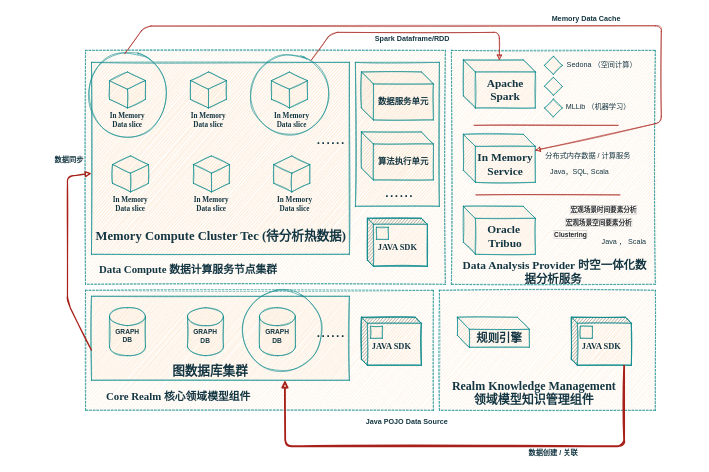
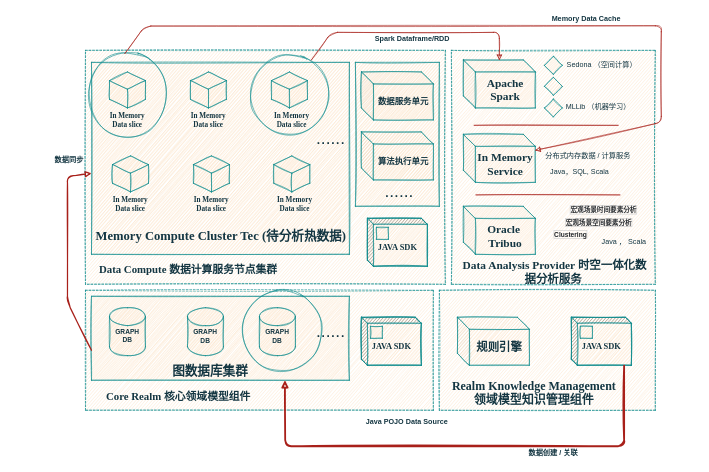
(494, 332) -> (494, 341)
